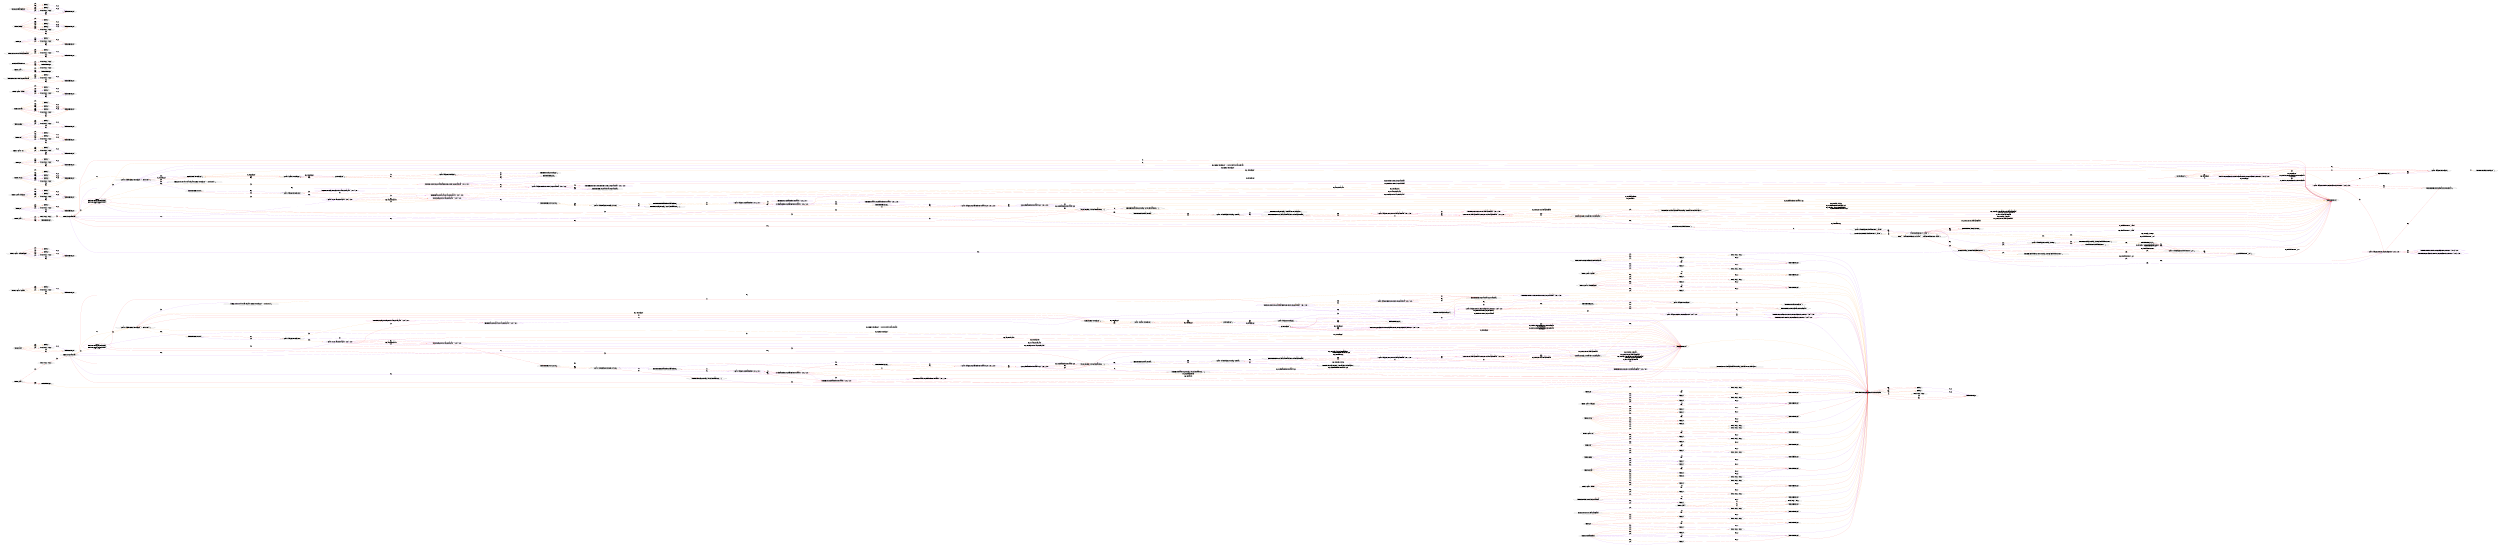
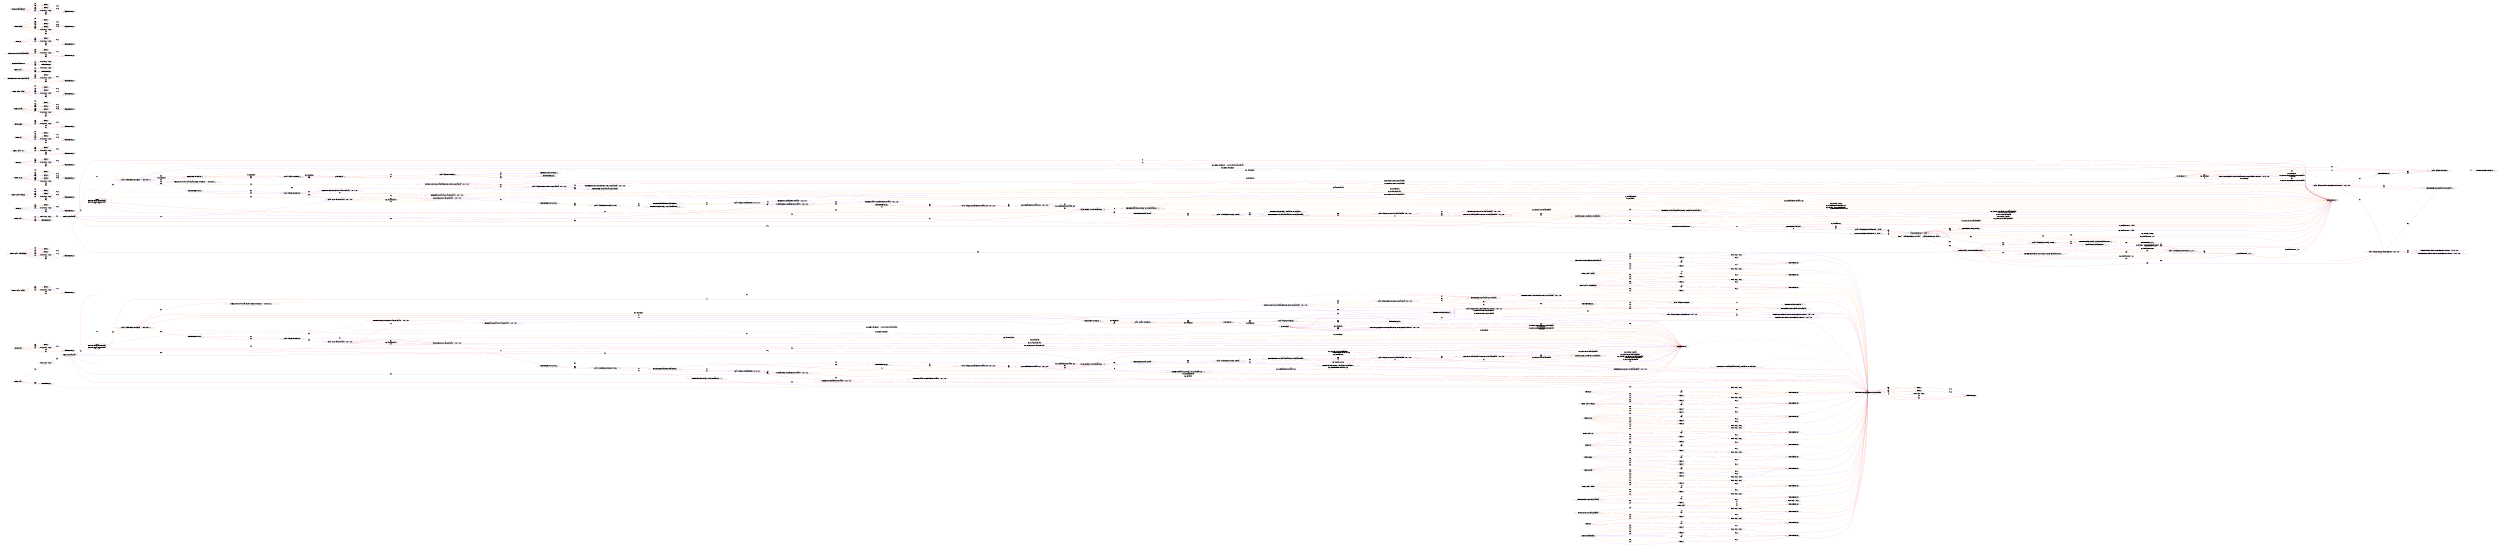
none -> (1794, 227)
none -> (1980, 239)
